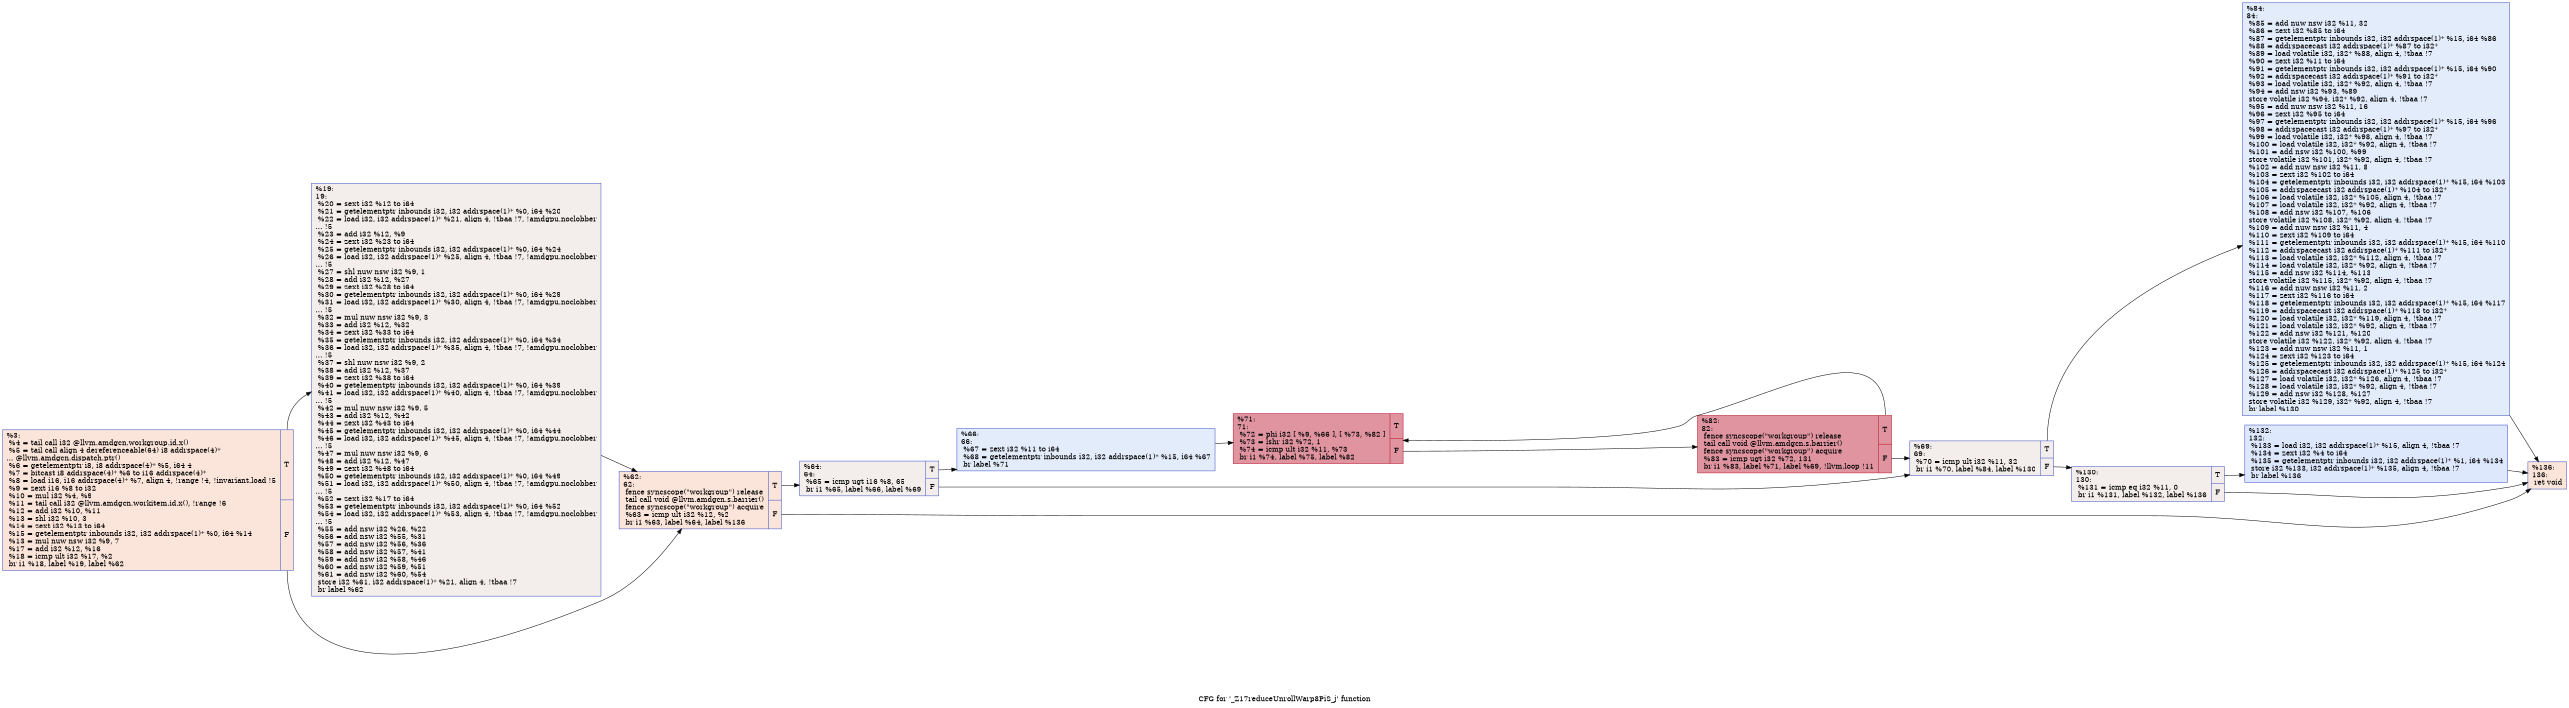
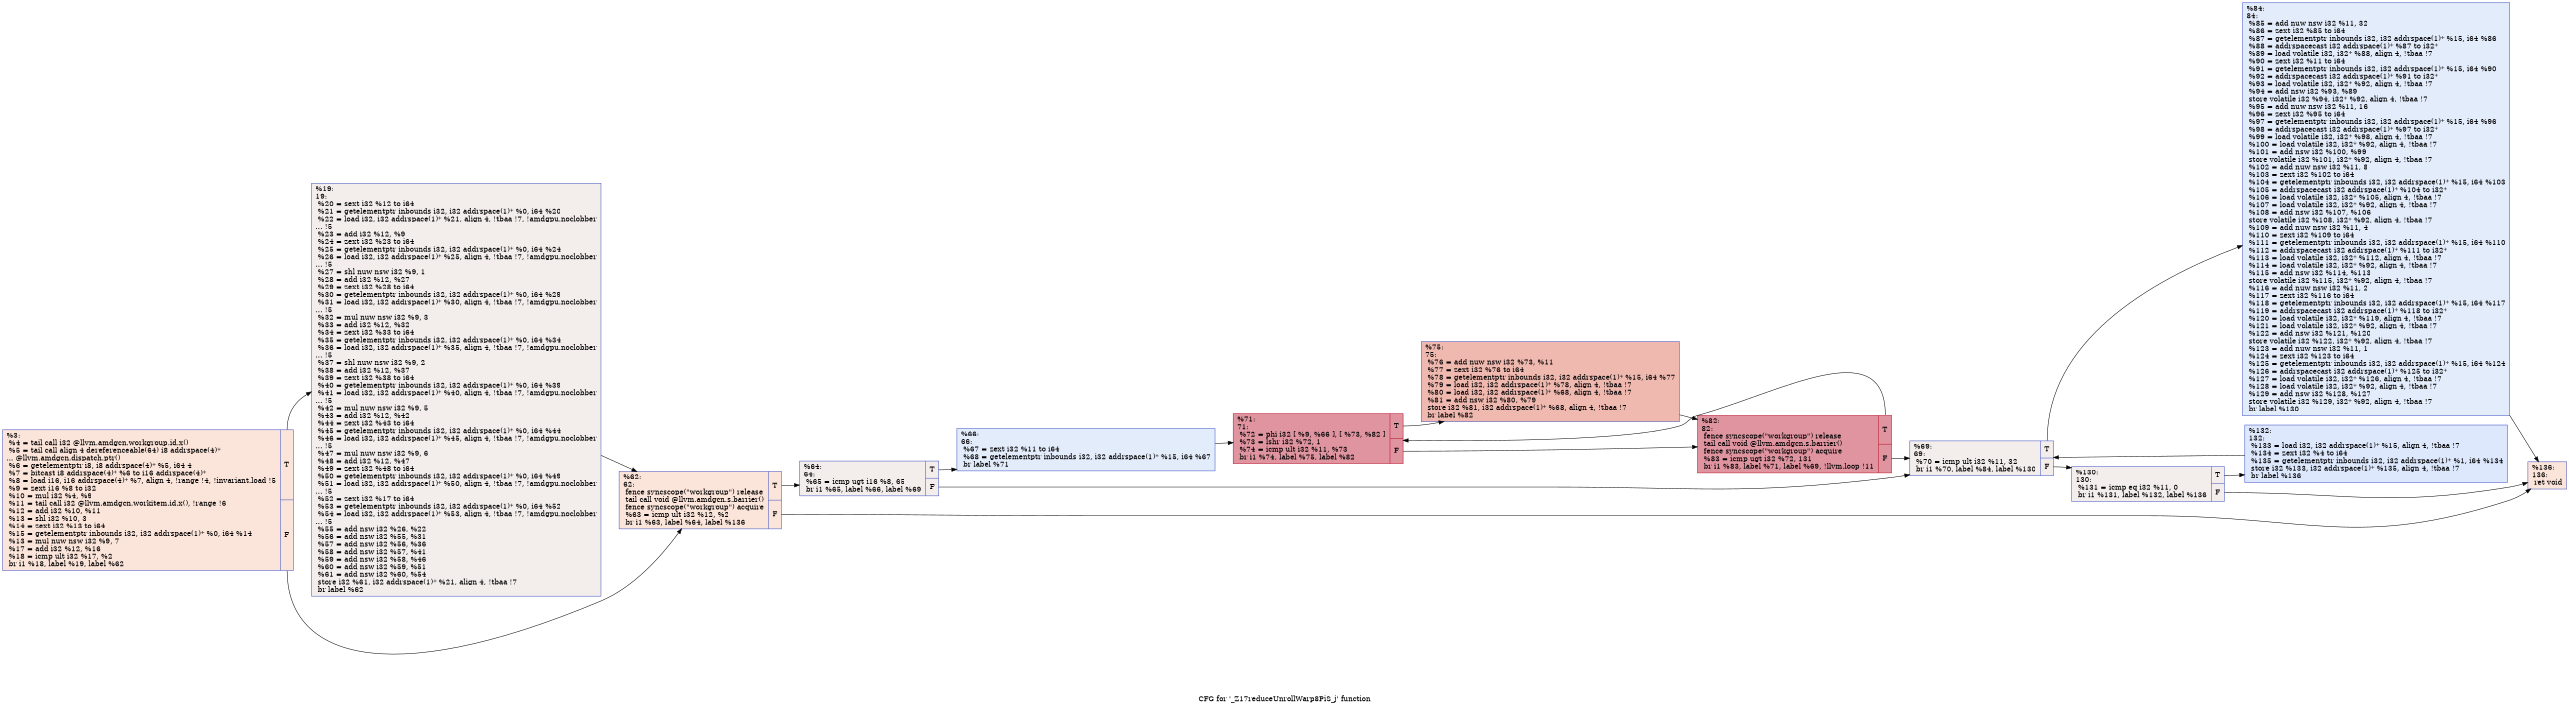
none -> (1550, 382)
(2515, 471) -> (2152, 456)
